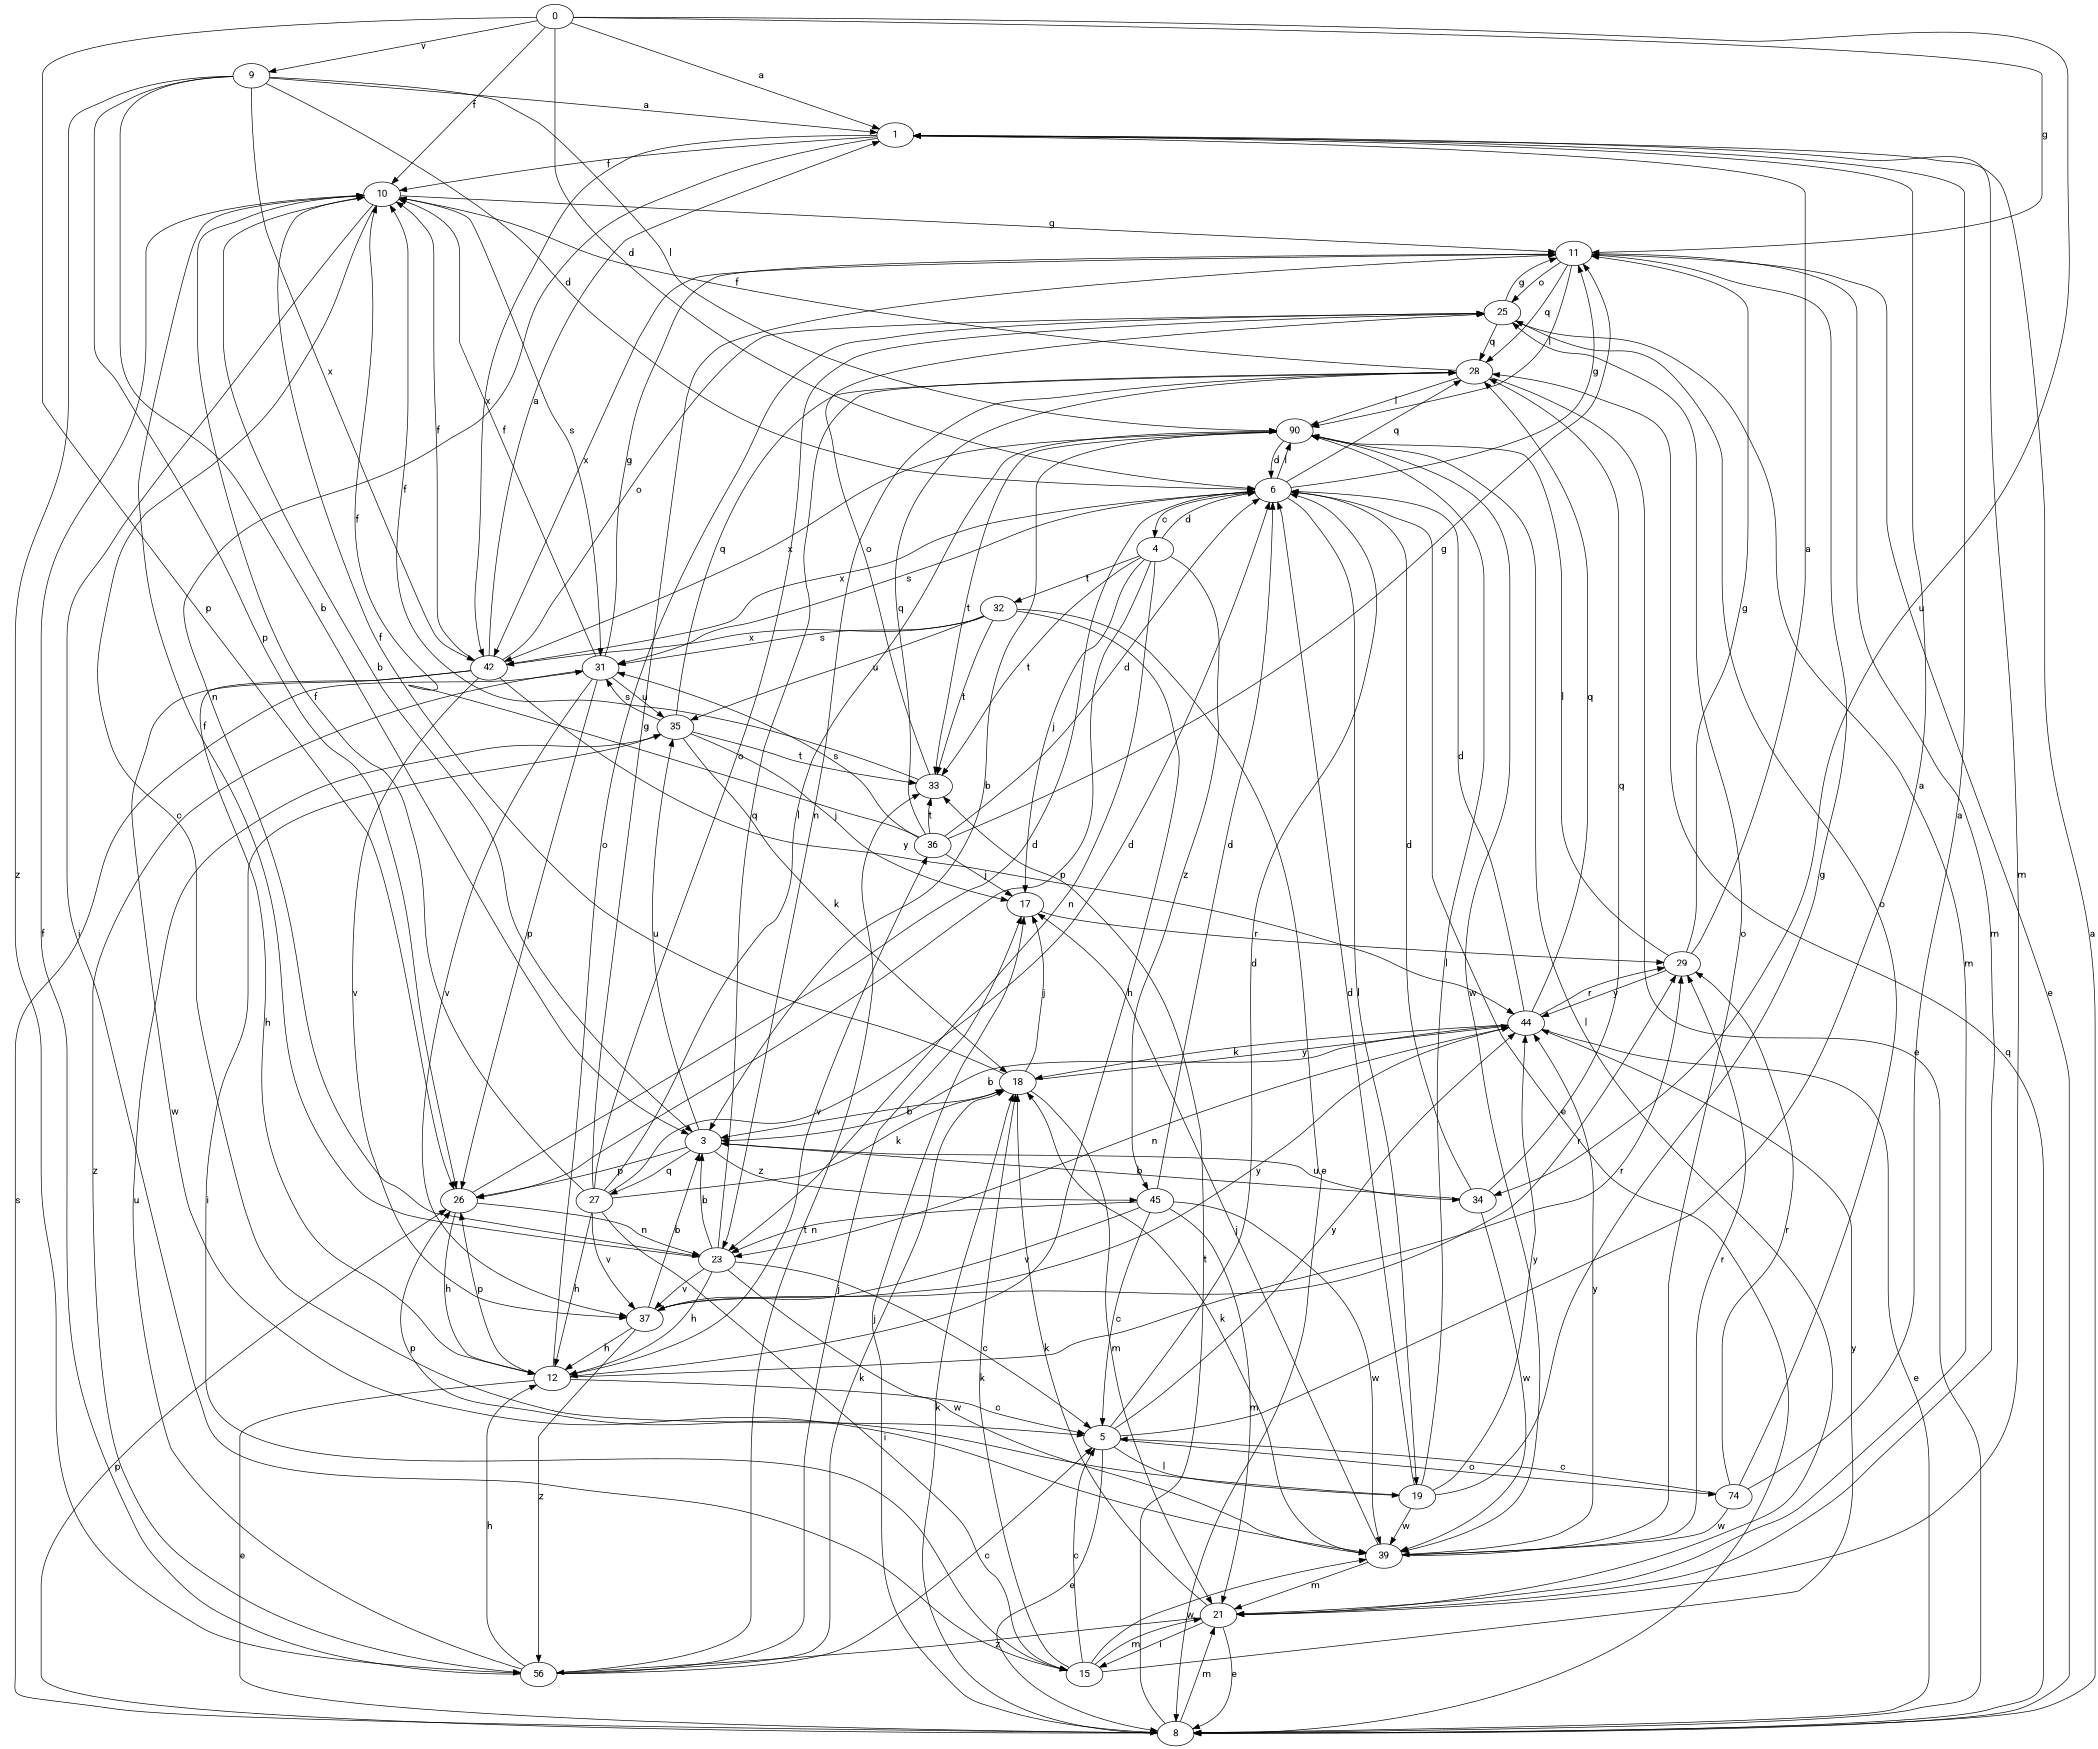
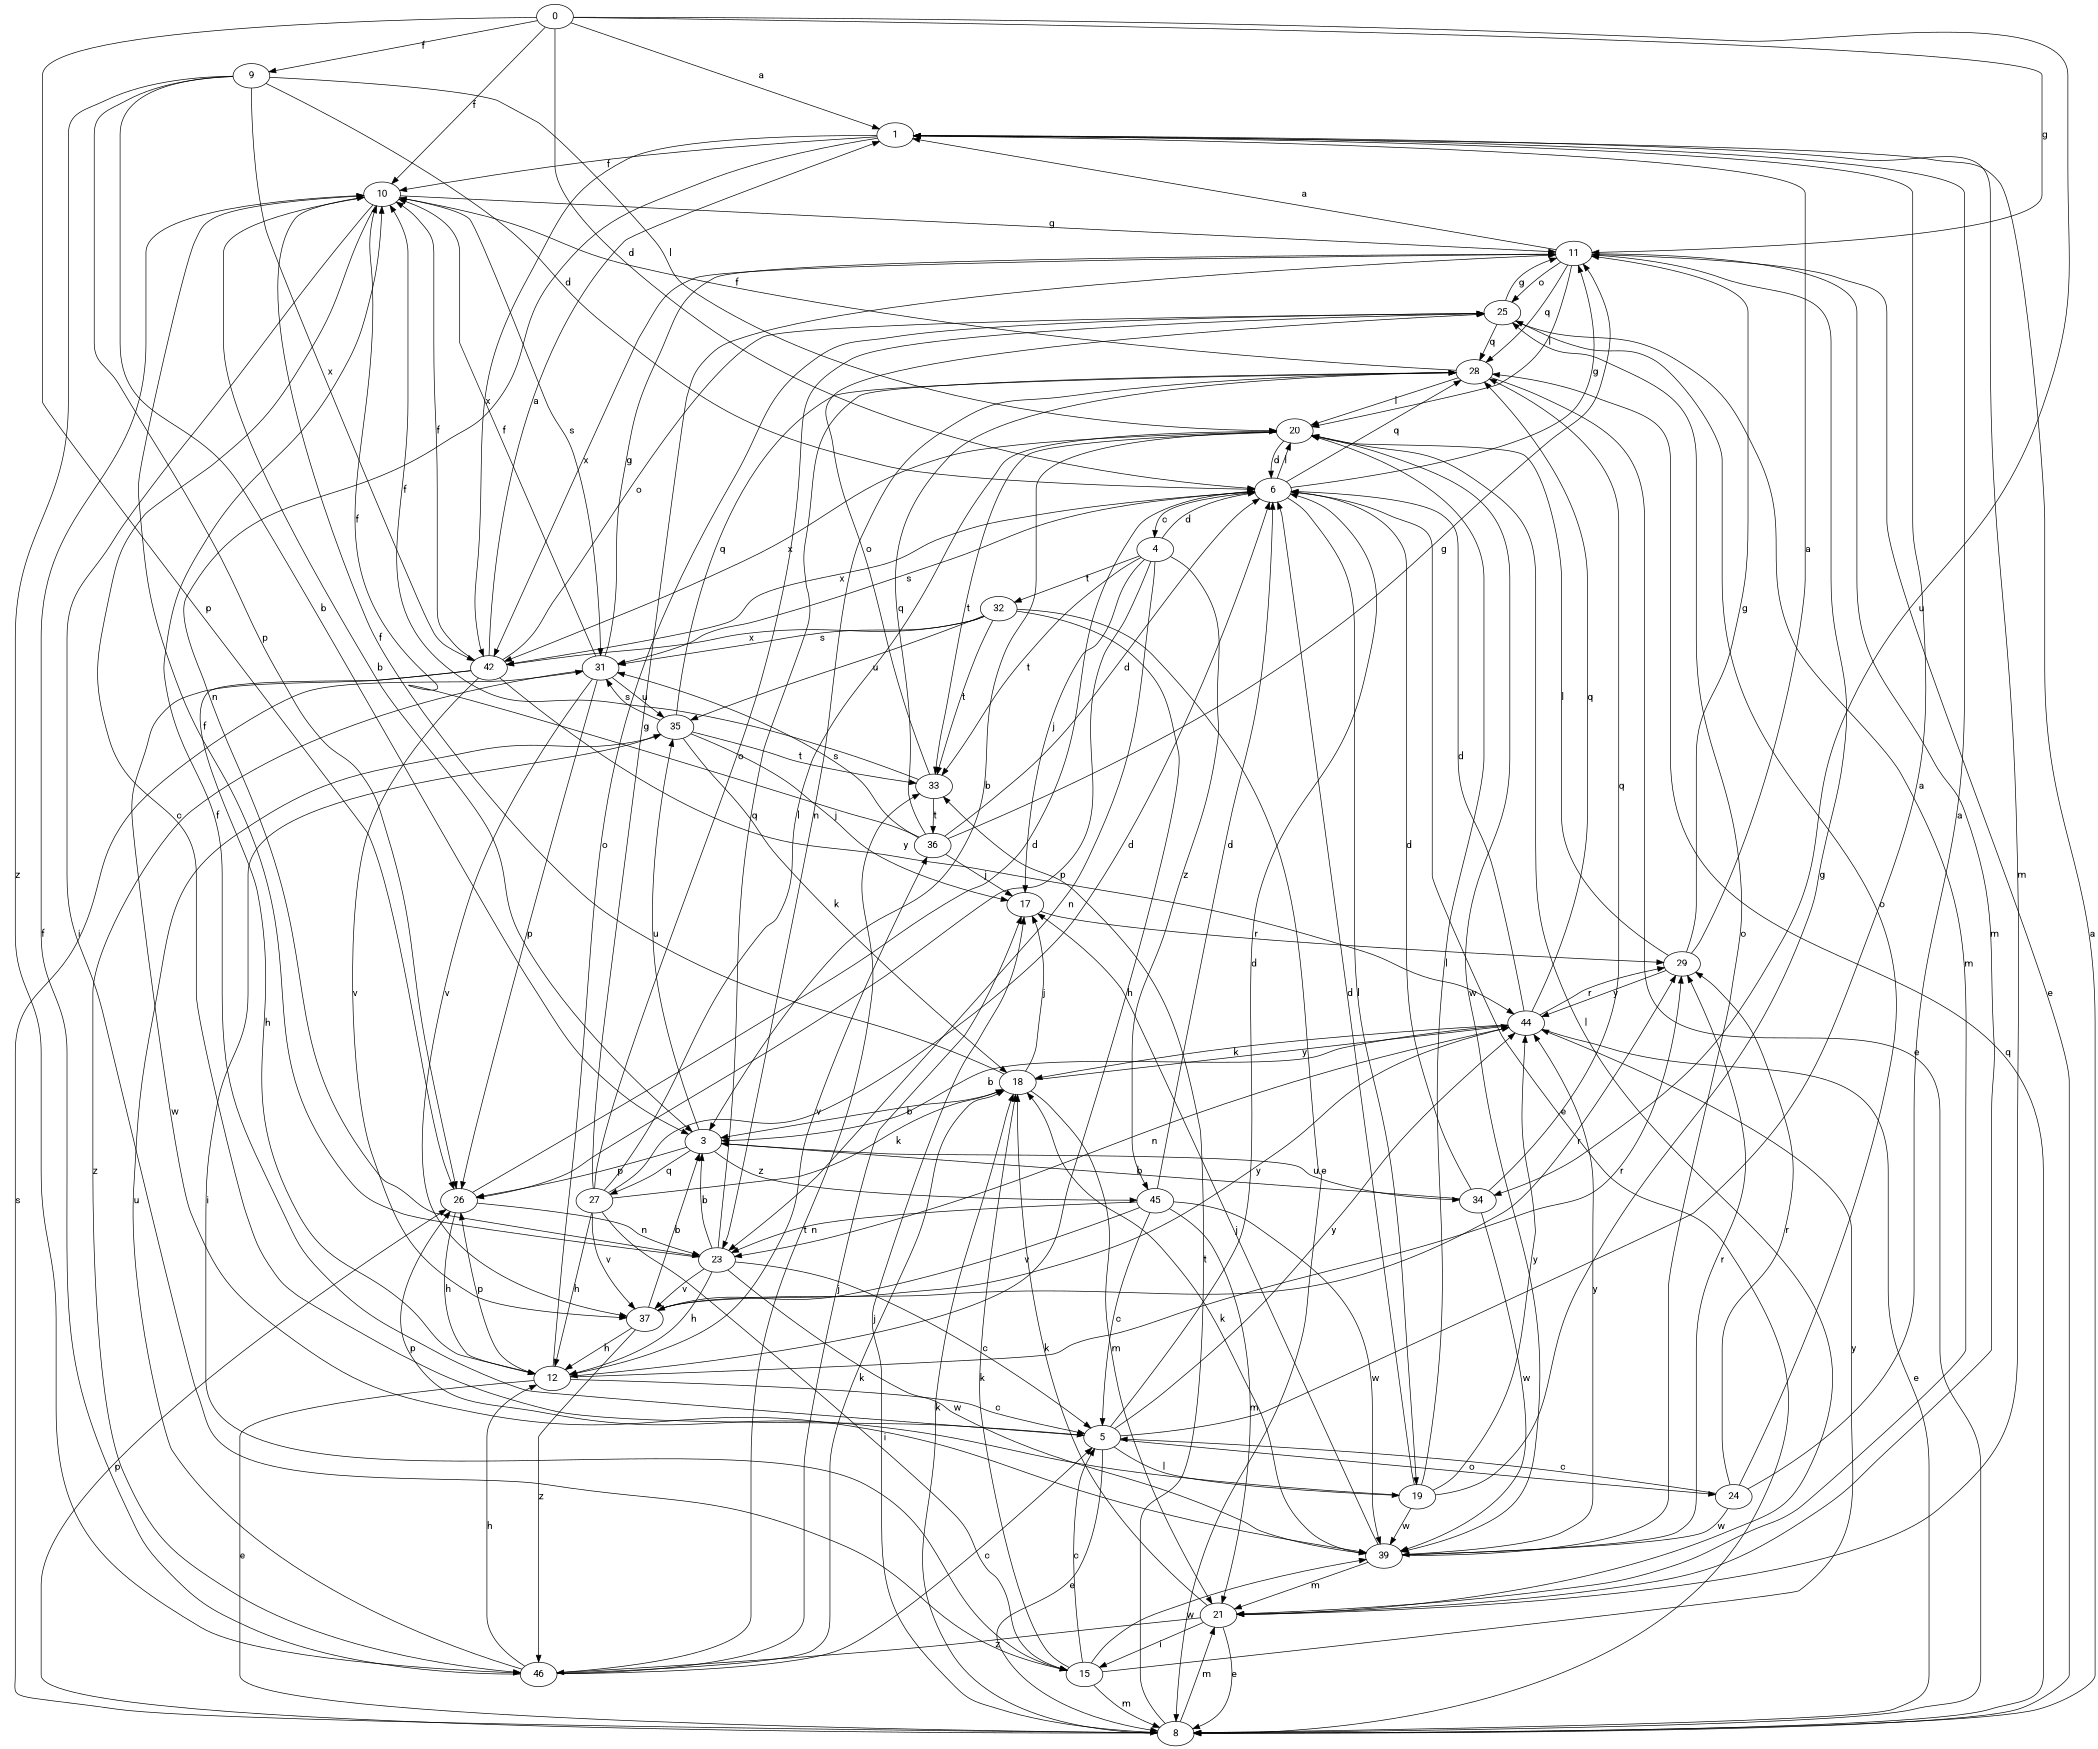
(423, 46) -> (423, 46)
(570, 103) -> (1238, 195)
(1295, 431) -> (1295, 431)
(294, 673) -> (239, 1115)
(928, 819) -> (933, 813)
(1734, 1497) -> (1734, 1497)
(1147, 1633) -> (1121, 1709)
(539, 1674) -> (539, 1674)
